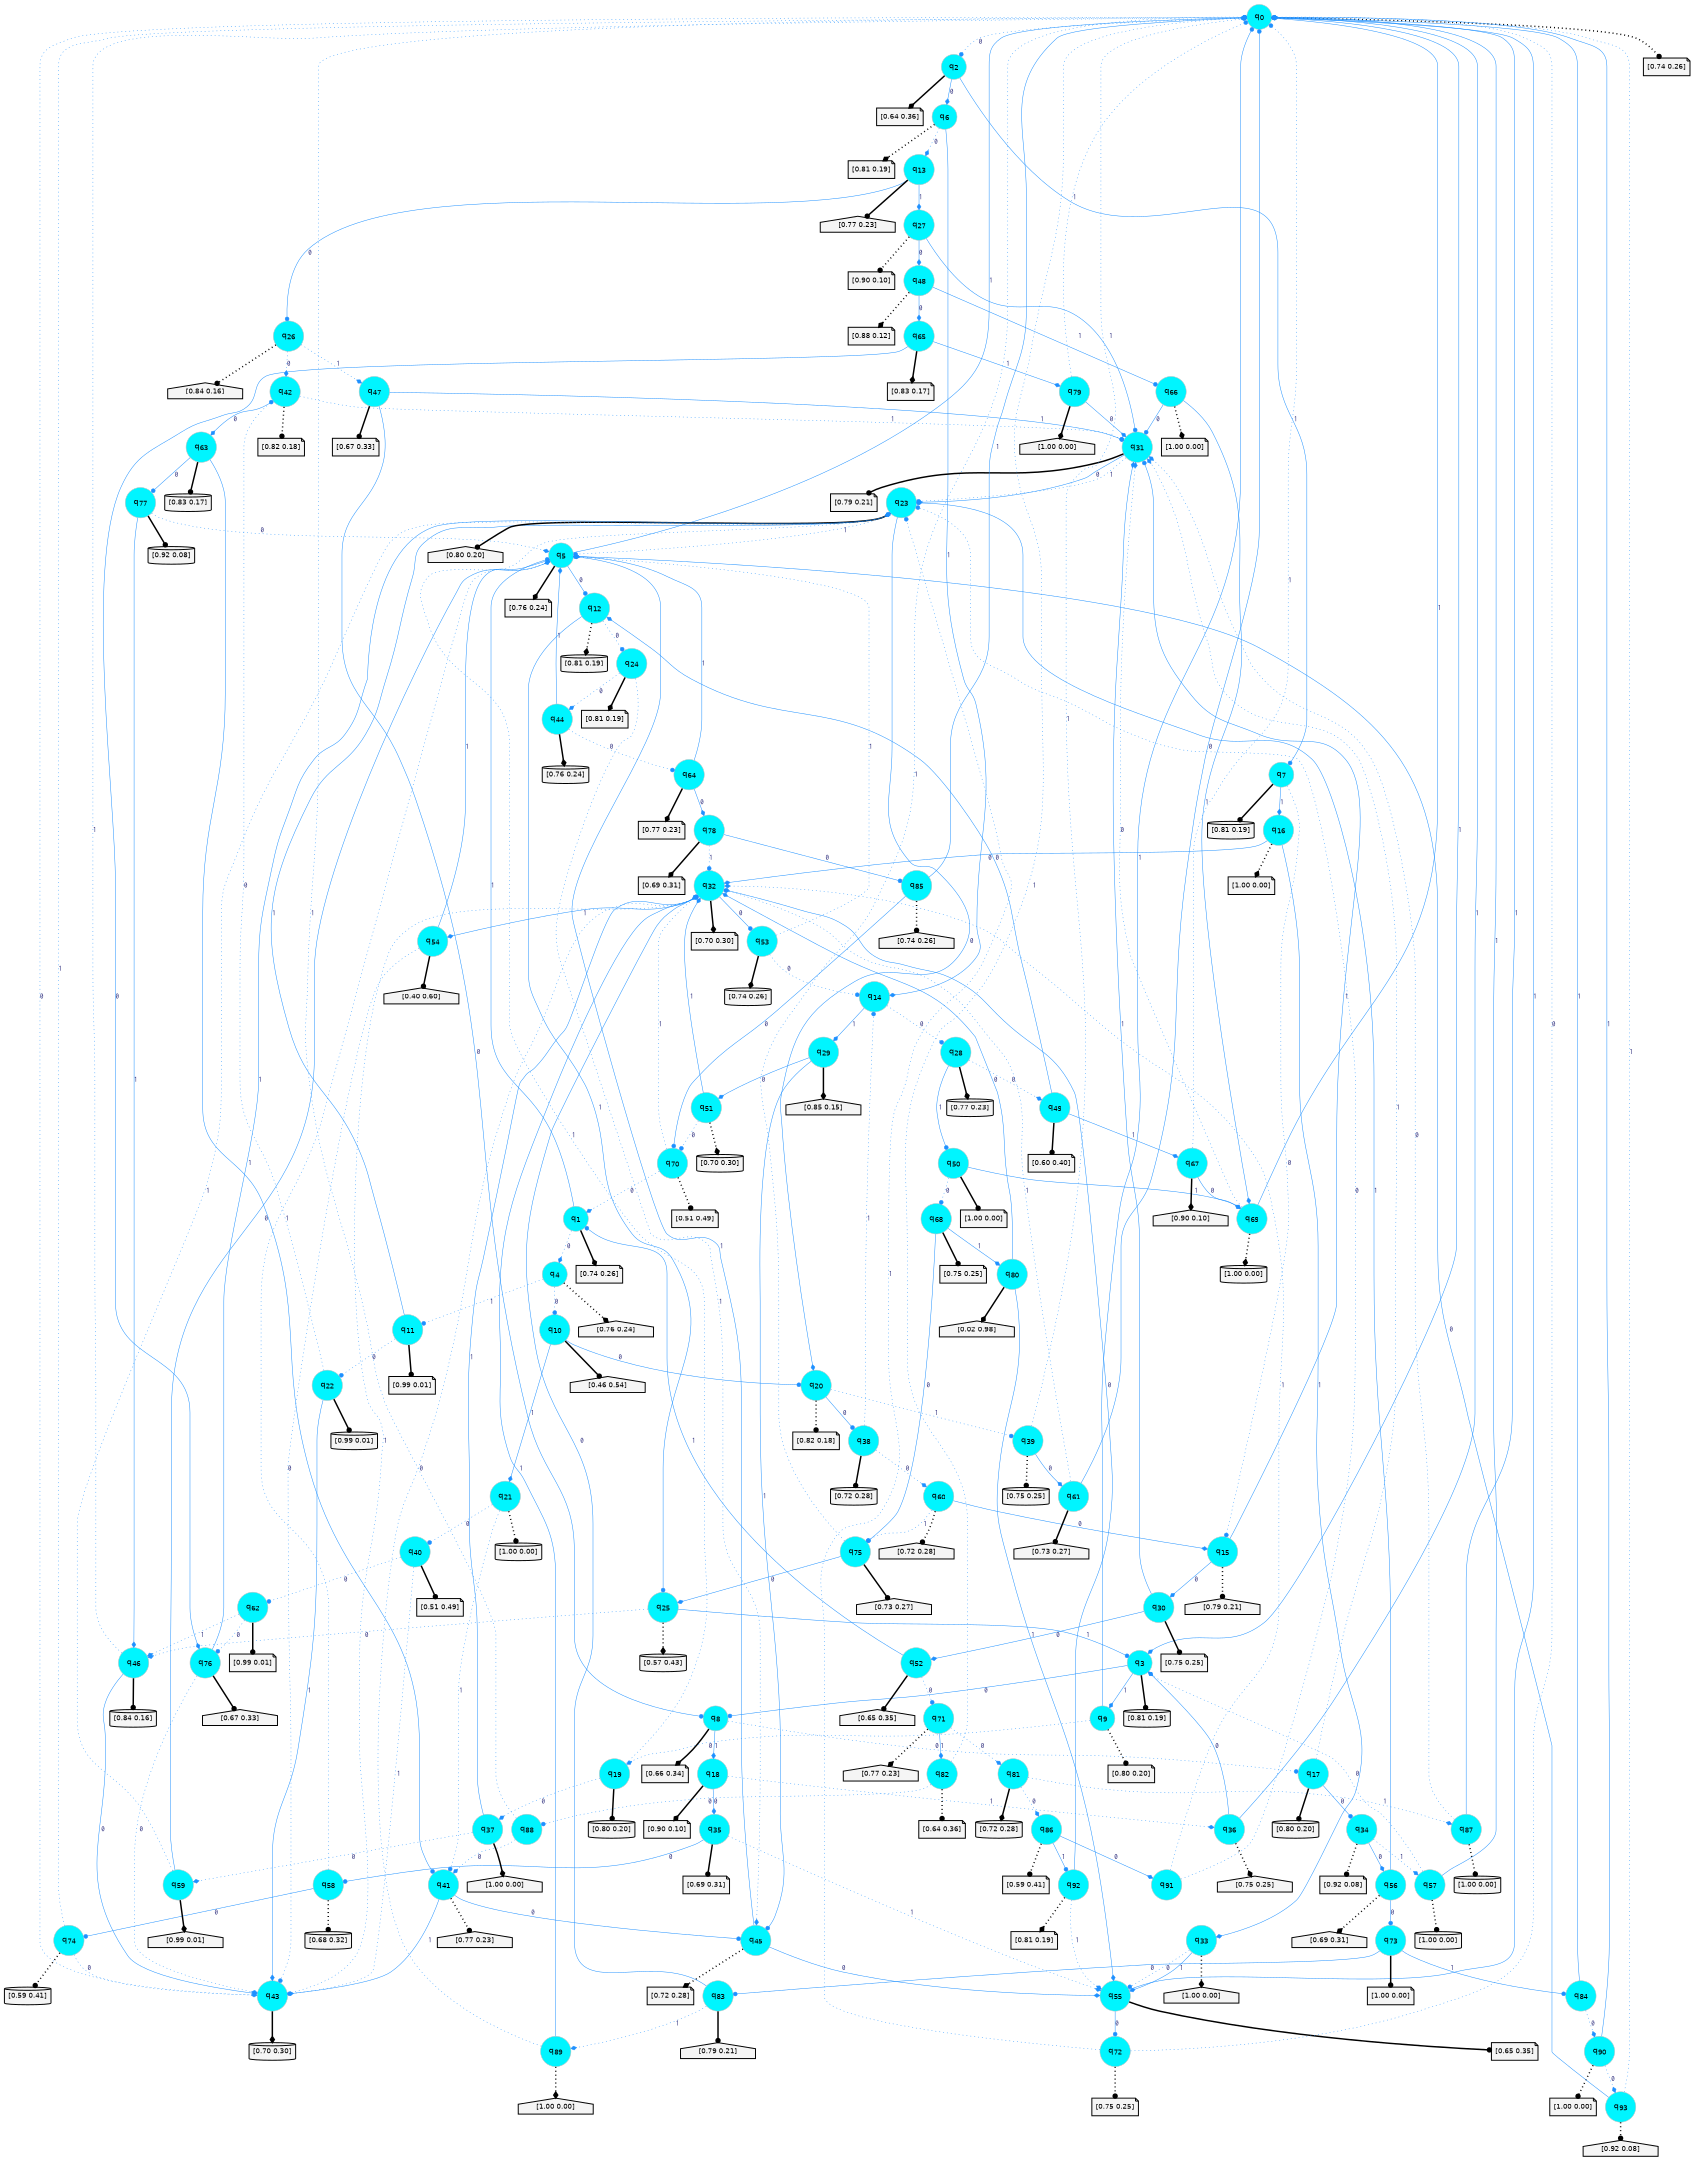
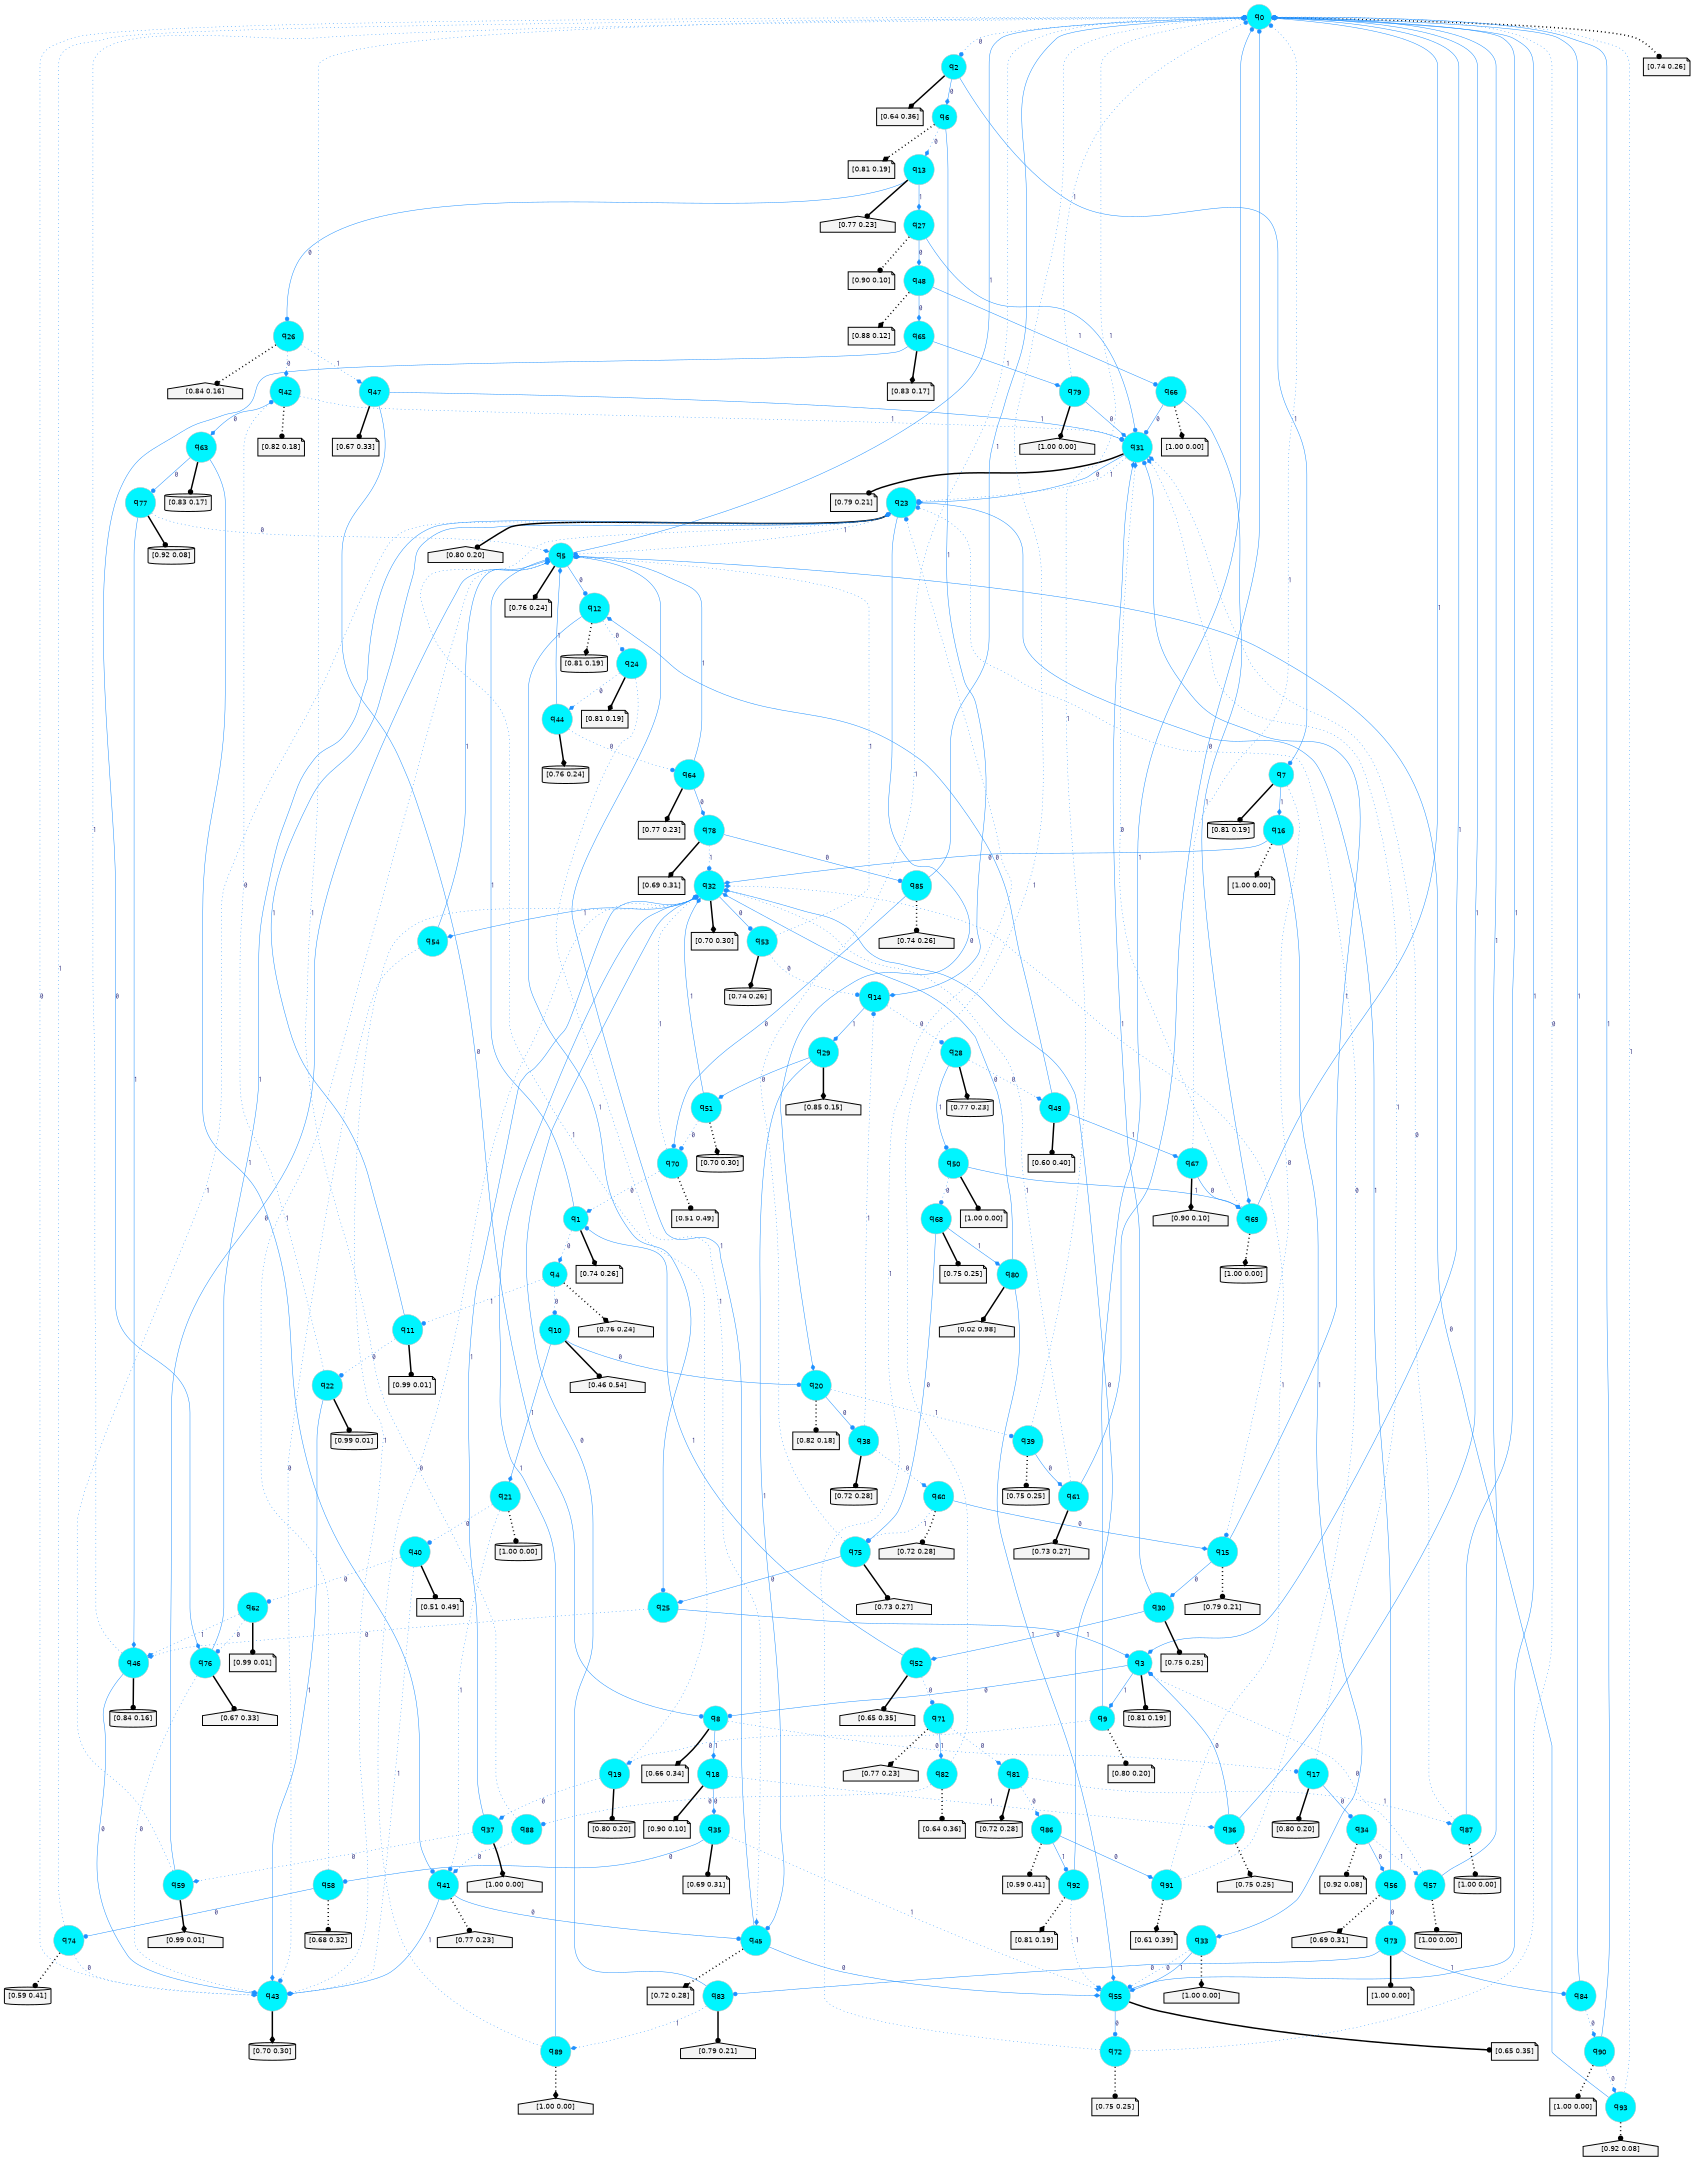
(421, 997) -> none
(663, 1663) -> none
none -> (1154, 1940)
